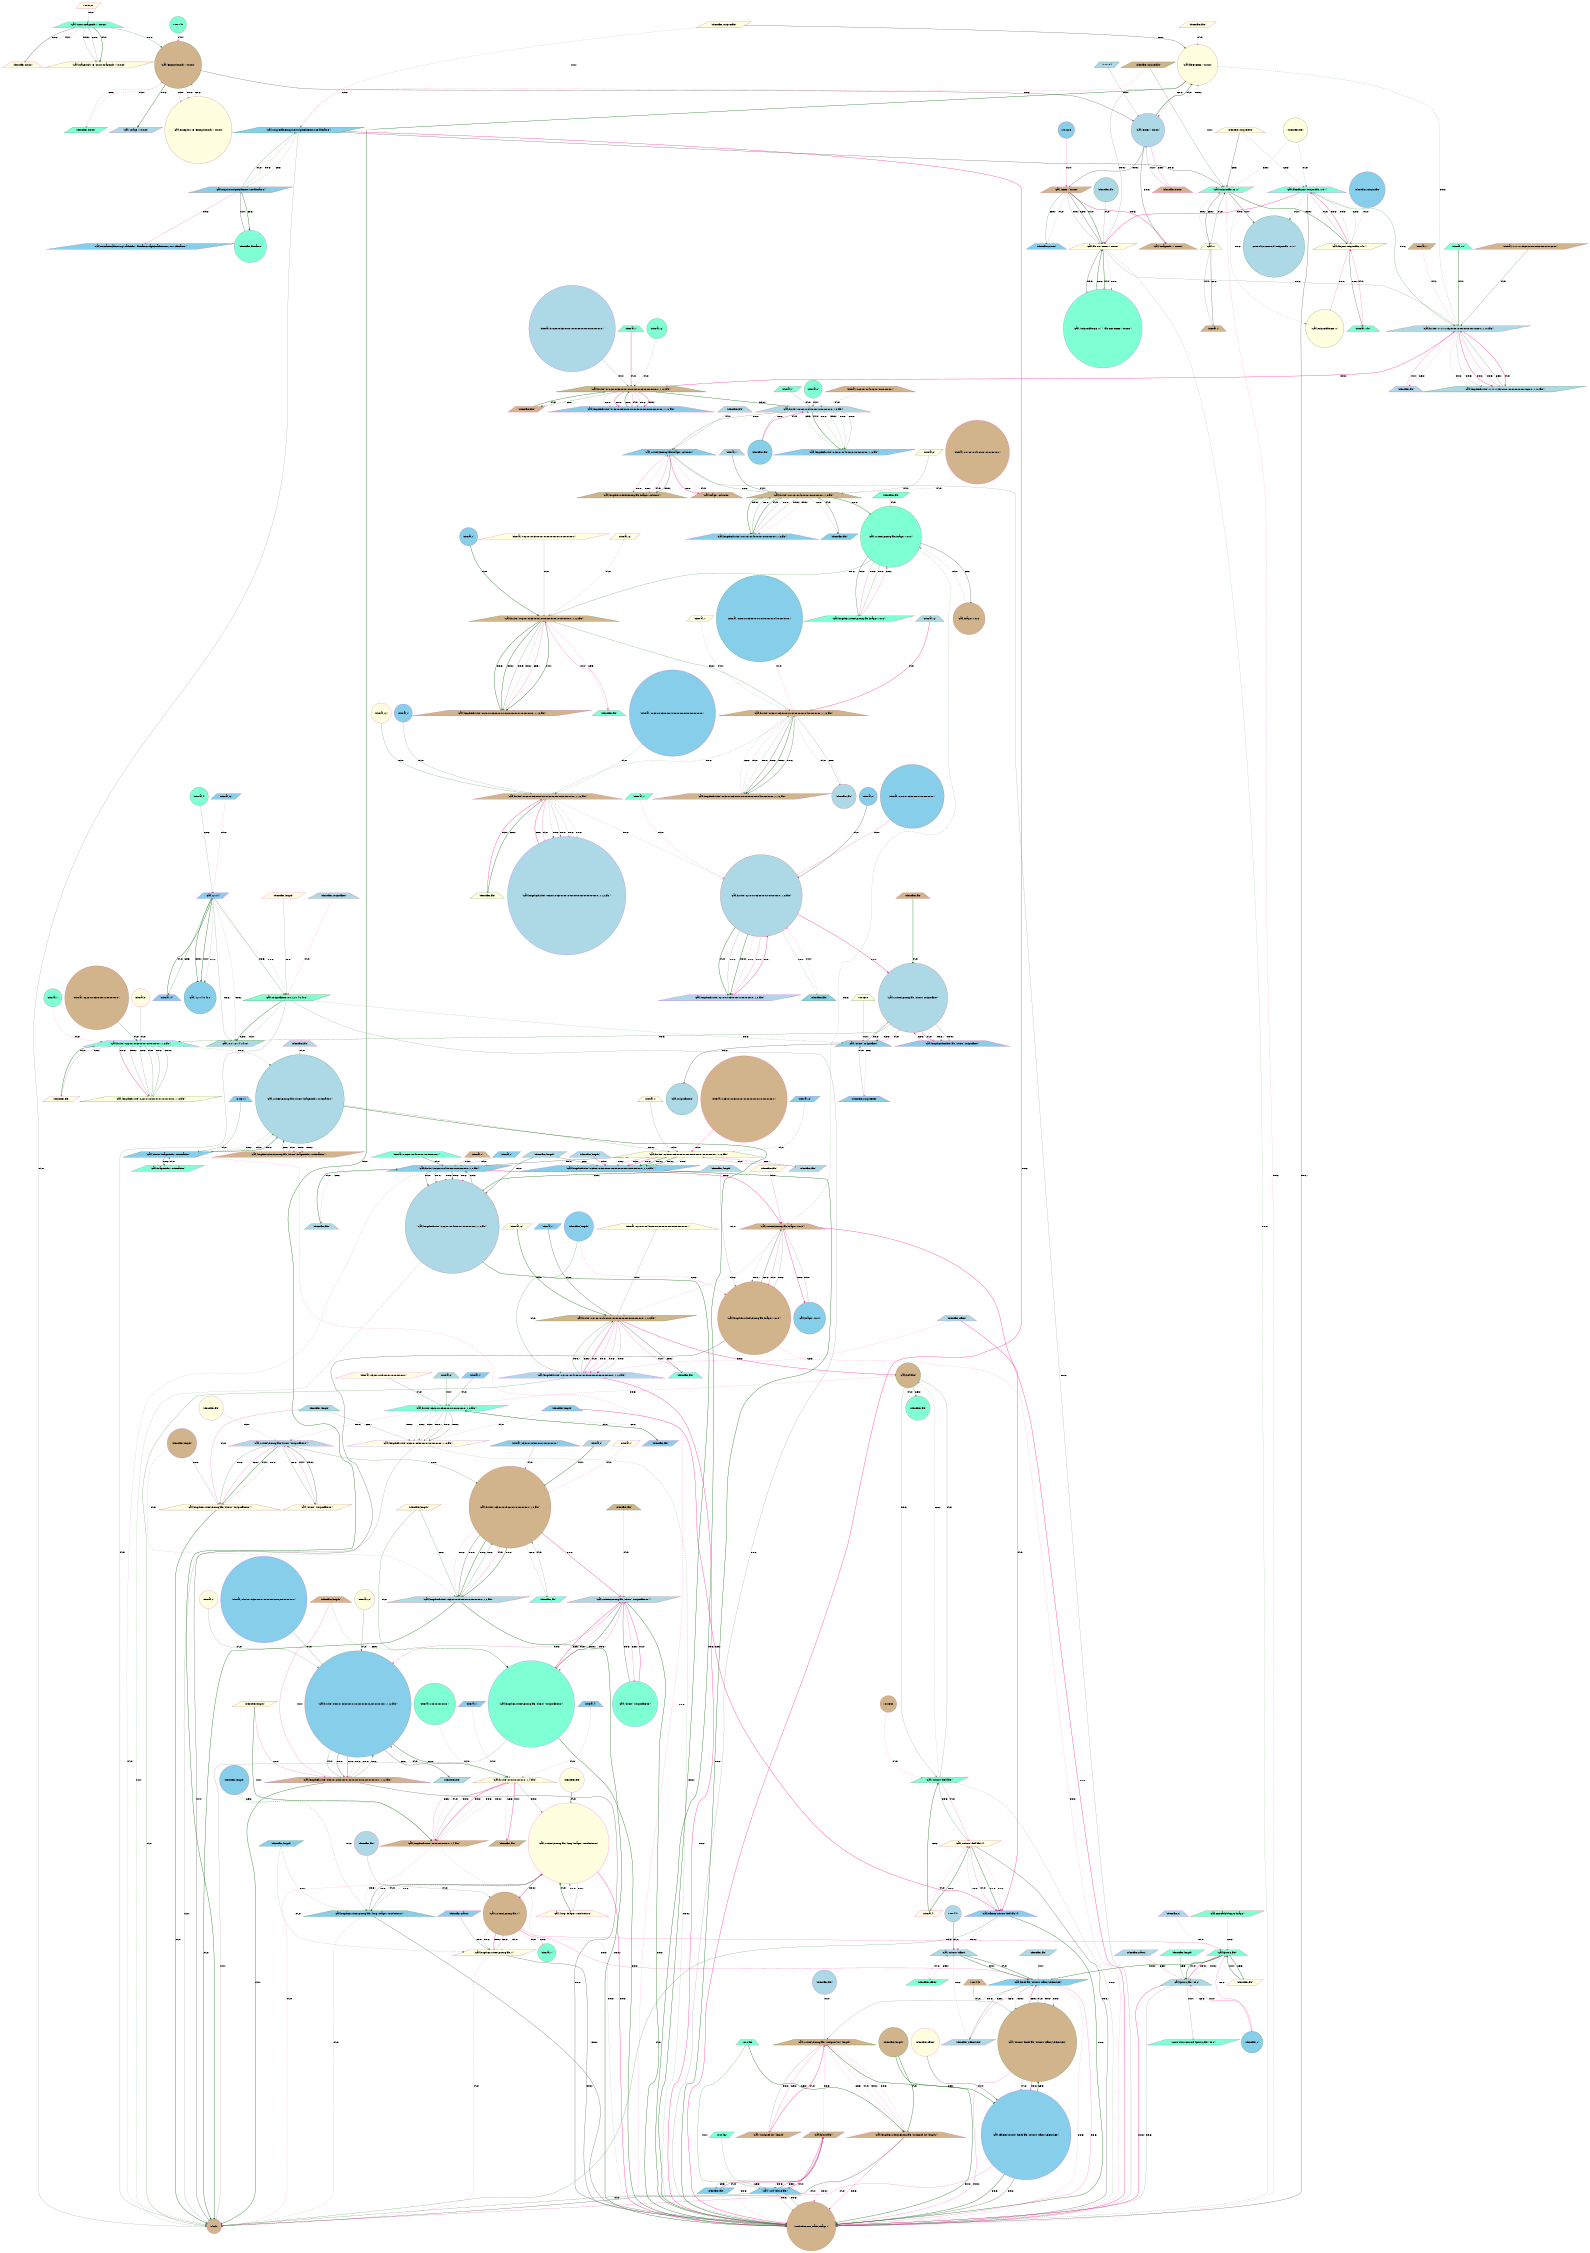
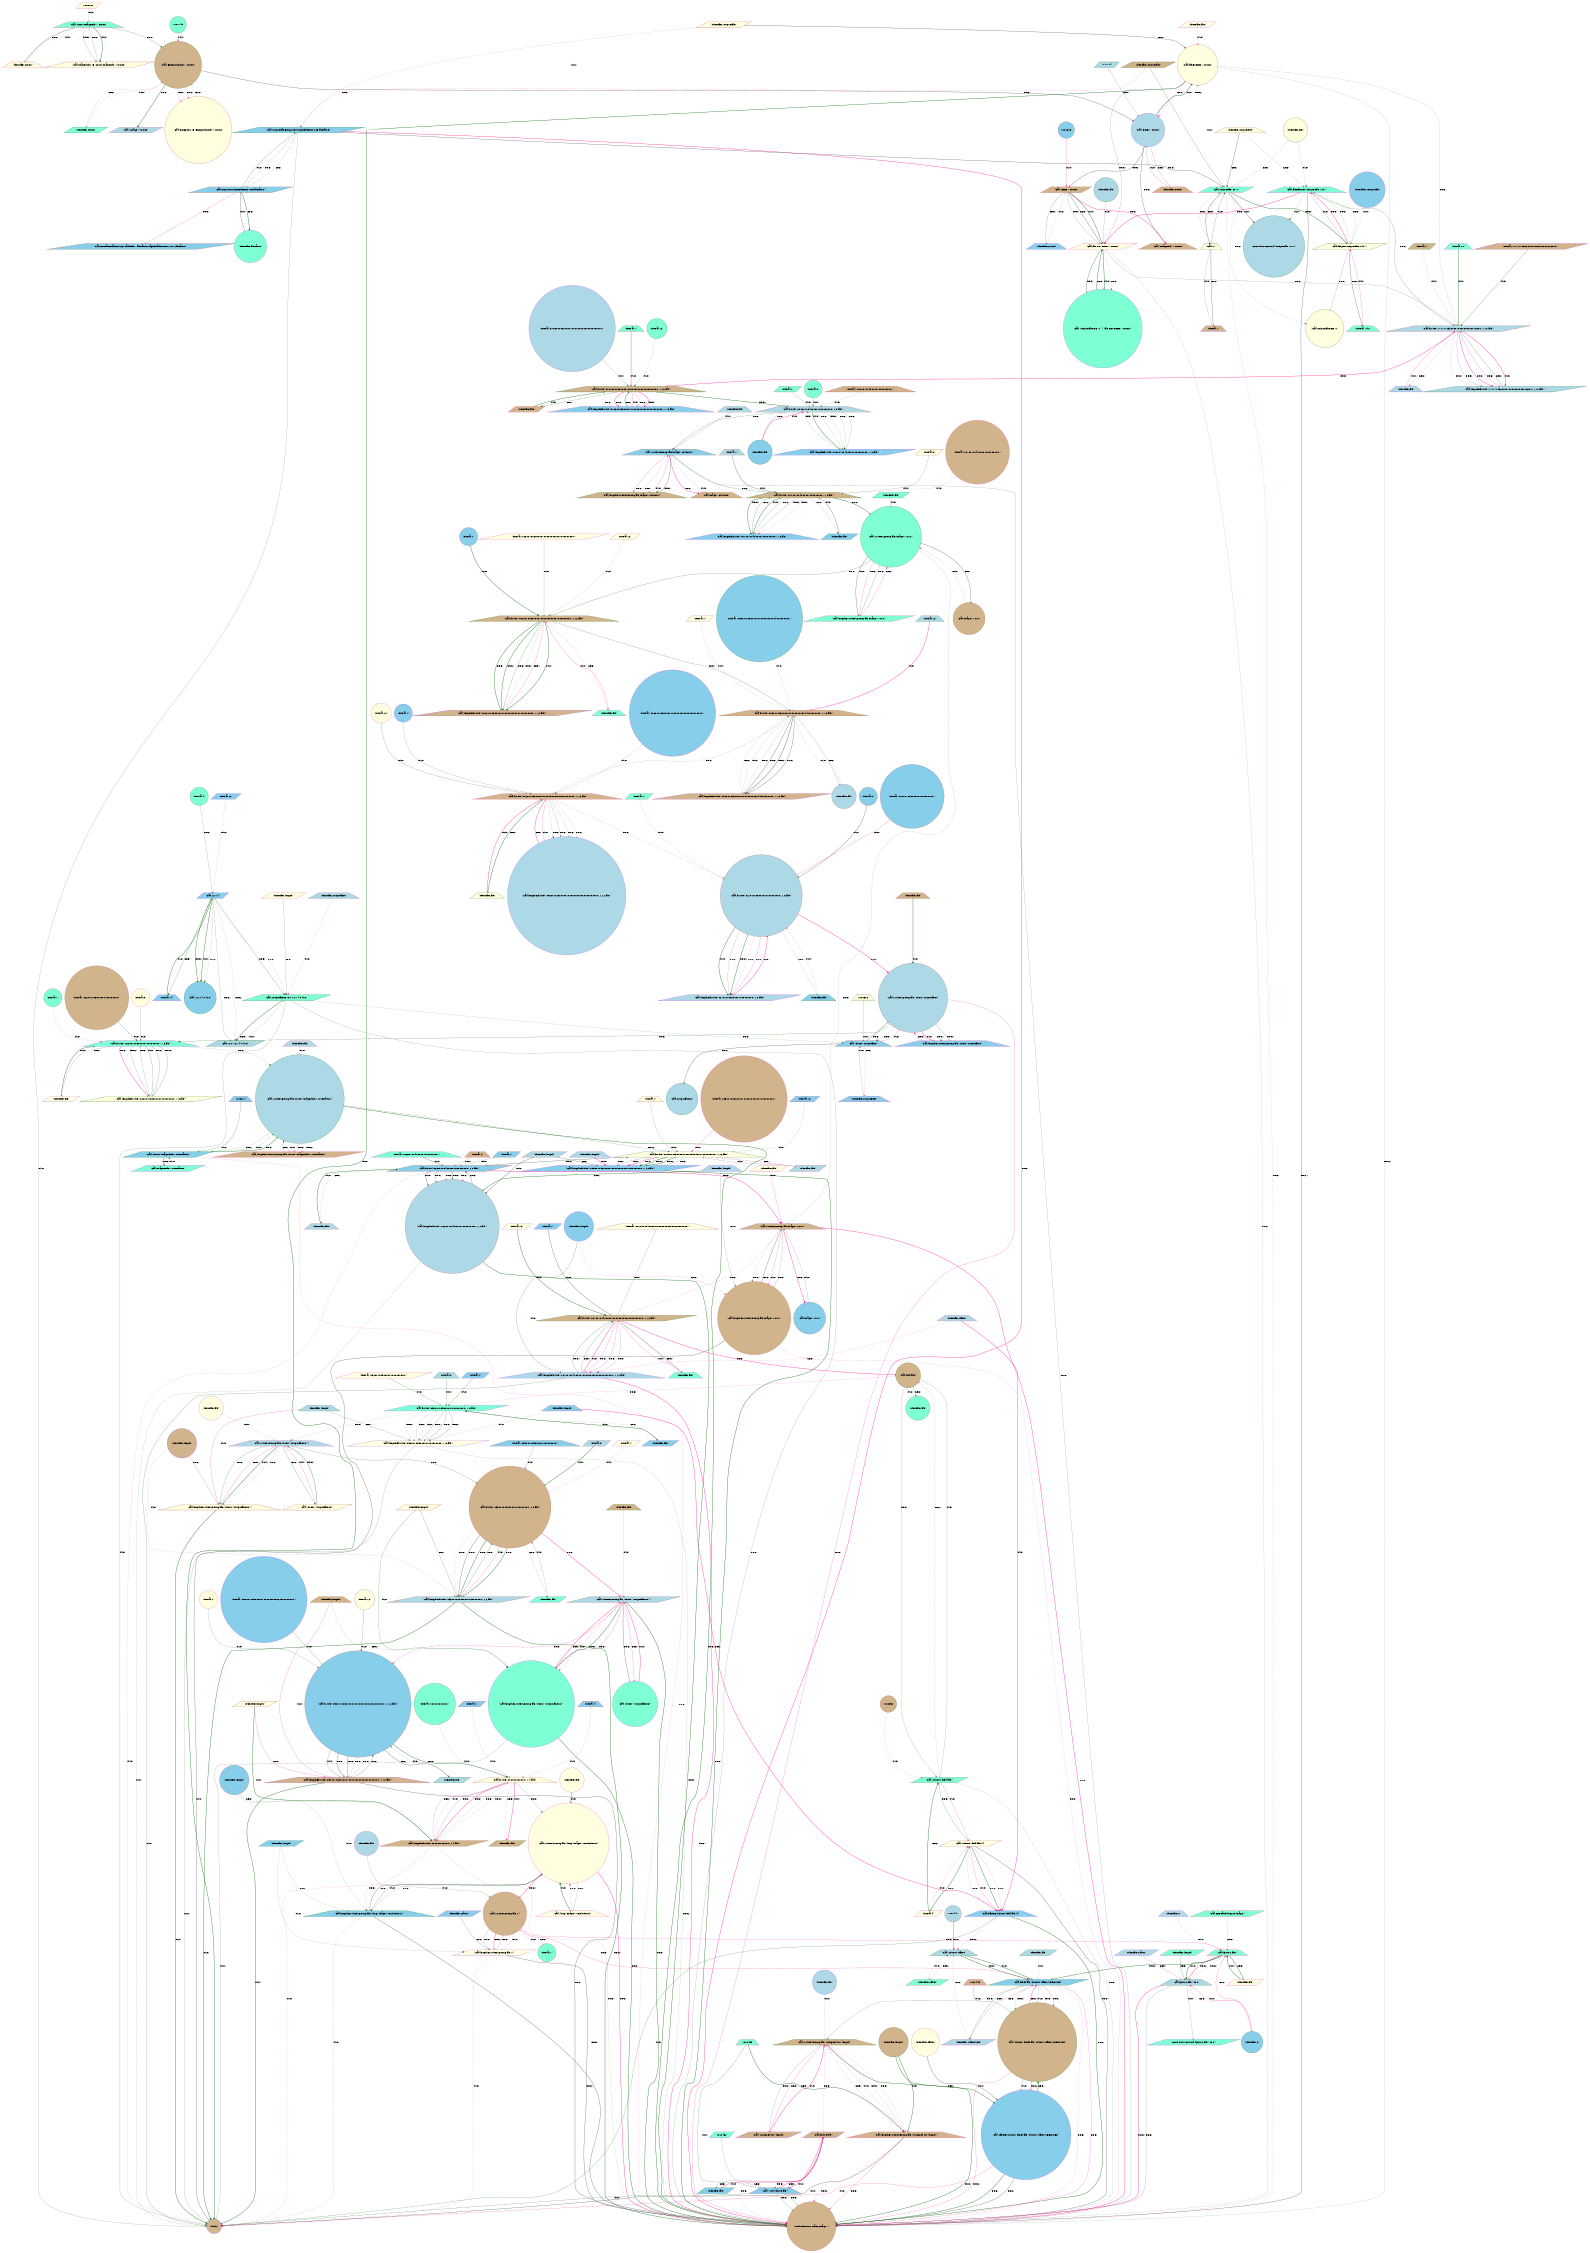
(952, 1044) -> (952, 1044)
none -> (1384, 1341)
none -> (824, 1596)
